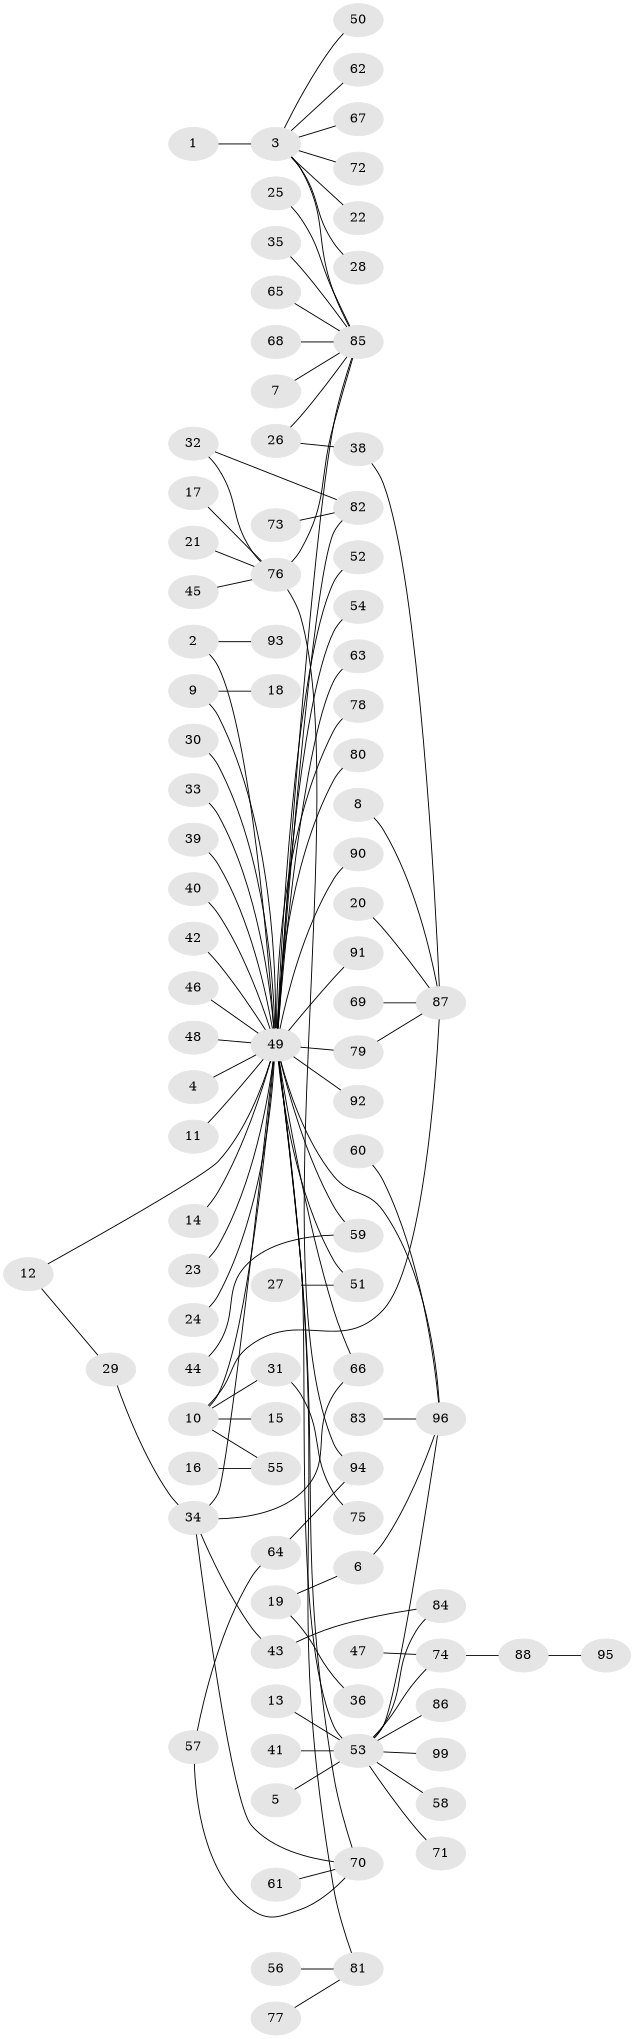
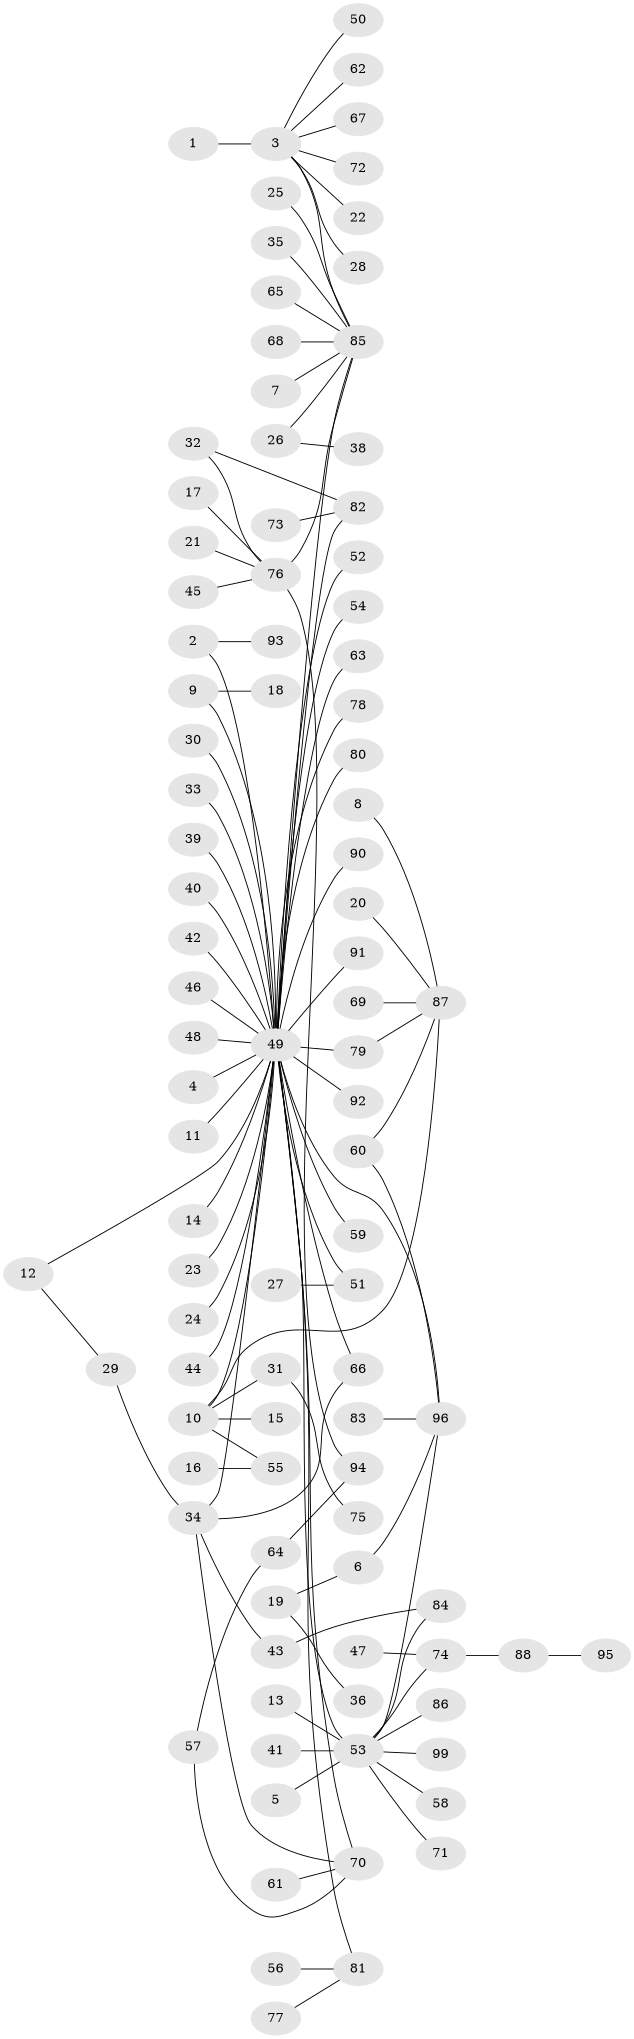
(422, 722) -> (409, 1081)
(241, 1271) -> (245, 1250)
